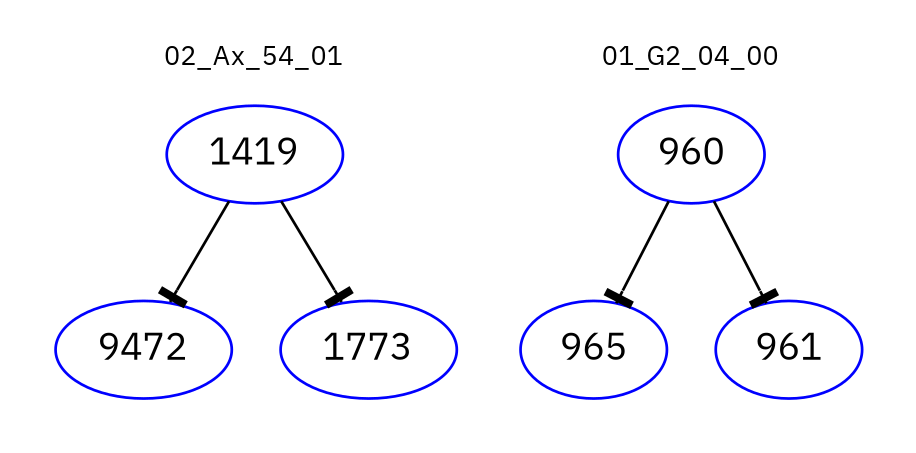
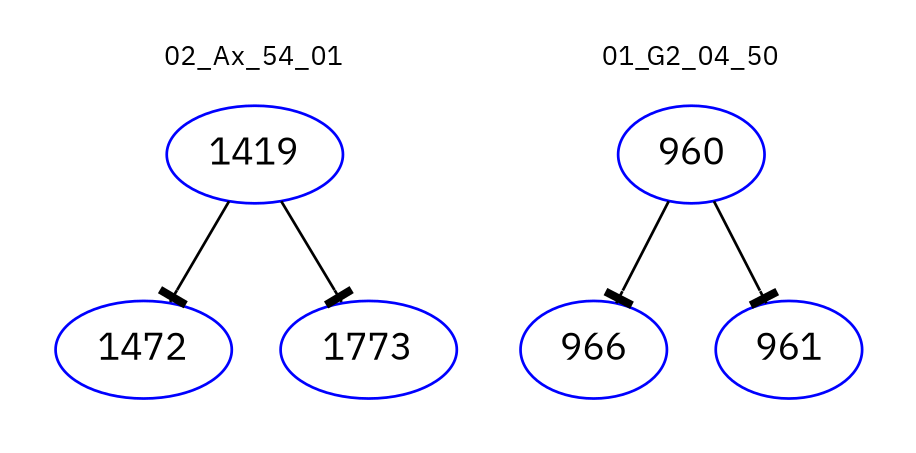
(691, 58) -> (691, 58)
(144, 350) -> (144, 350)
(594, 350) -> (594, 350)
